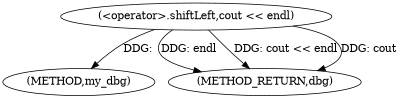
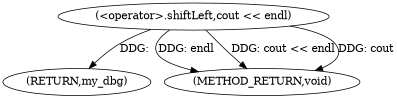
(79, 82) -> (77, 82)
(265, 82) -> (262, 82)
